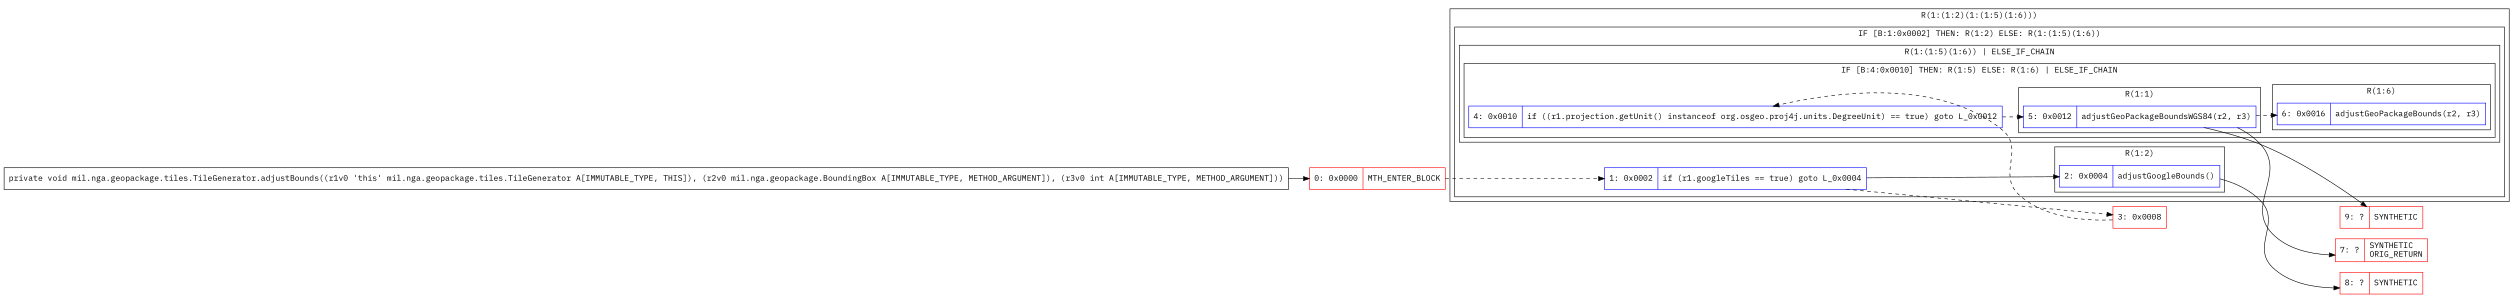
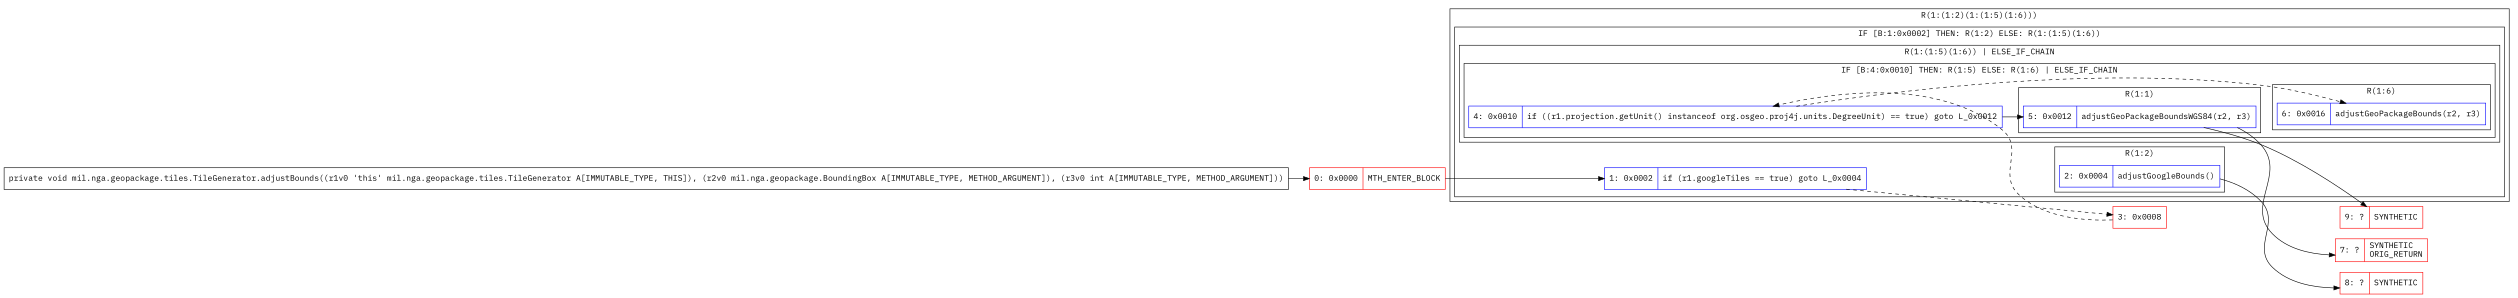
(2264, 115) -> (2069, 79)
(2010, 117) -> (2010, 117)
(1960, 177) -> none
(1522, 179) -> (1522, 179)
